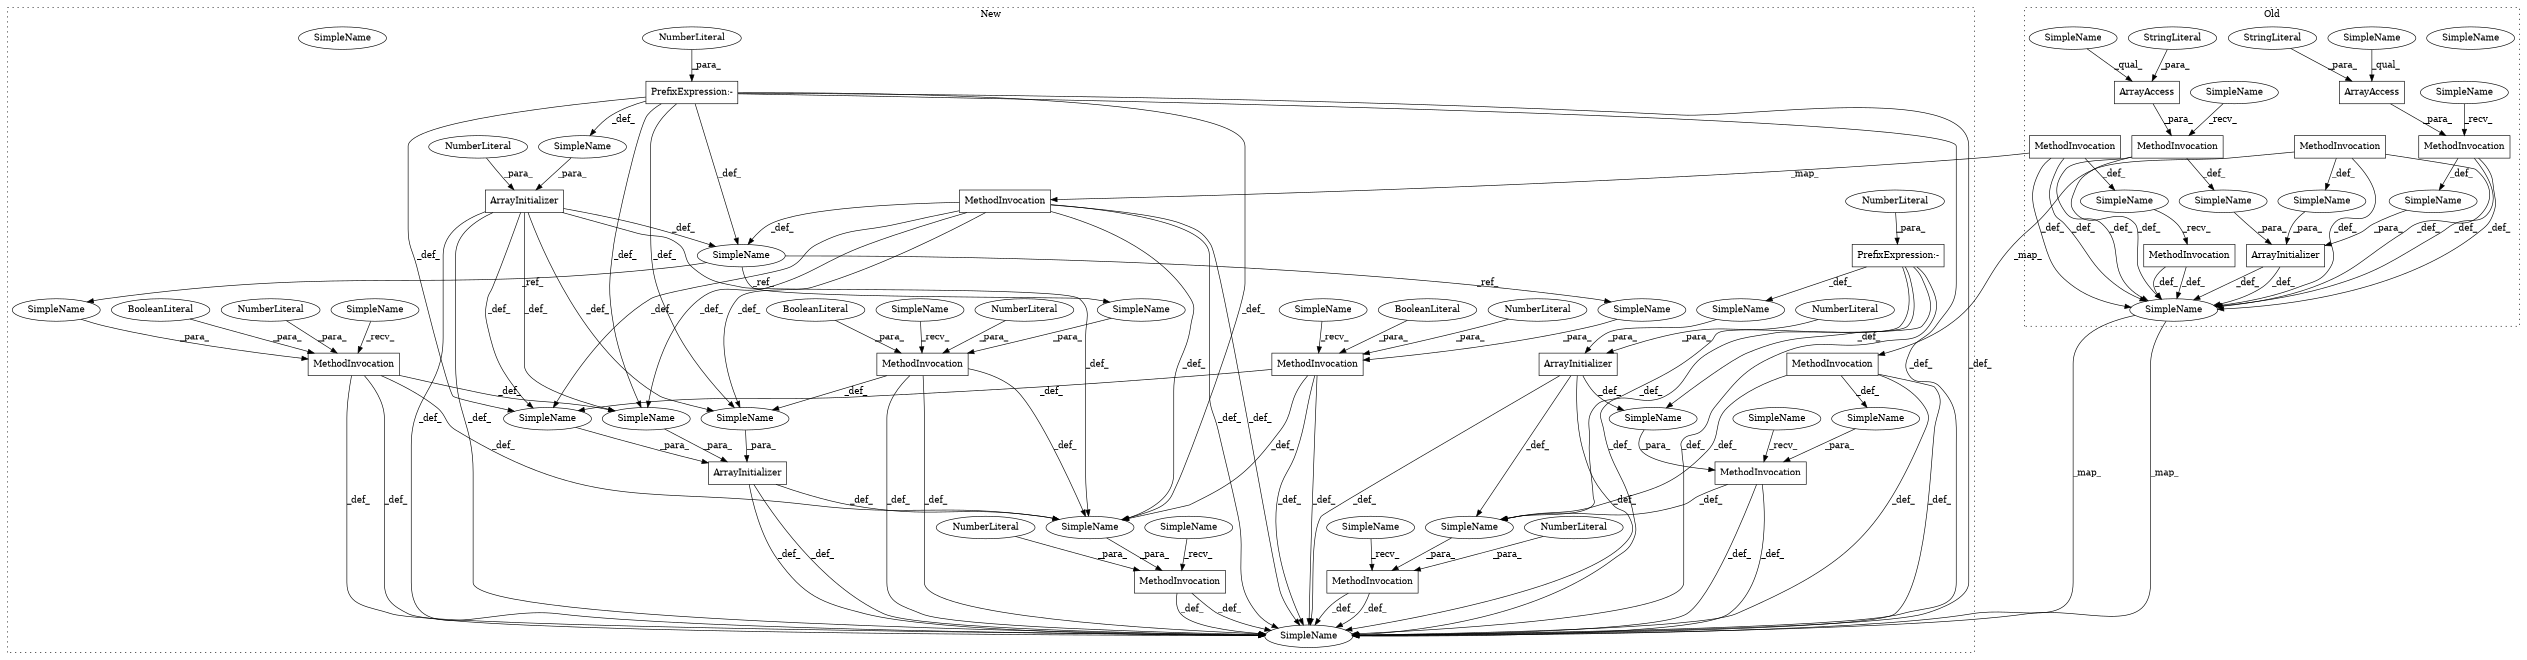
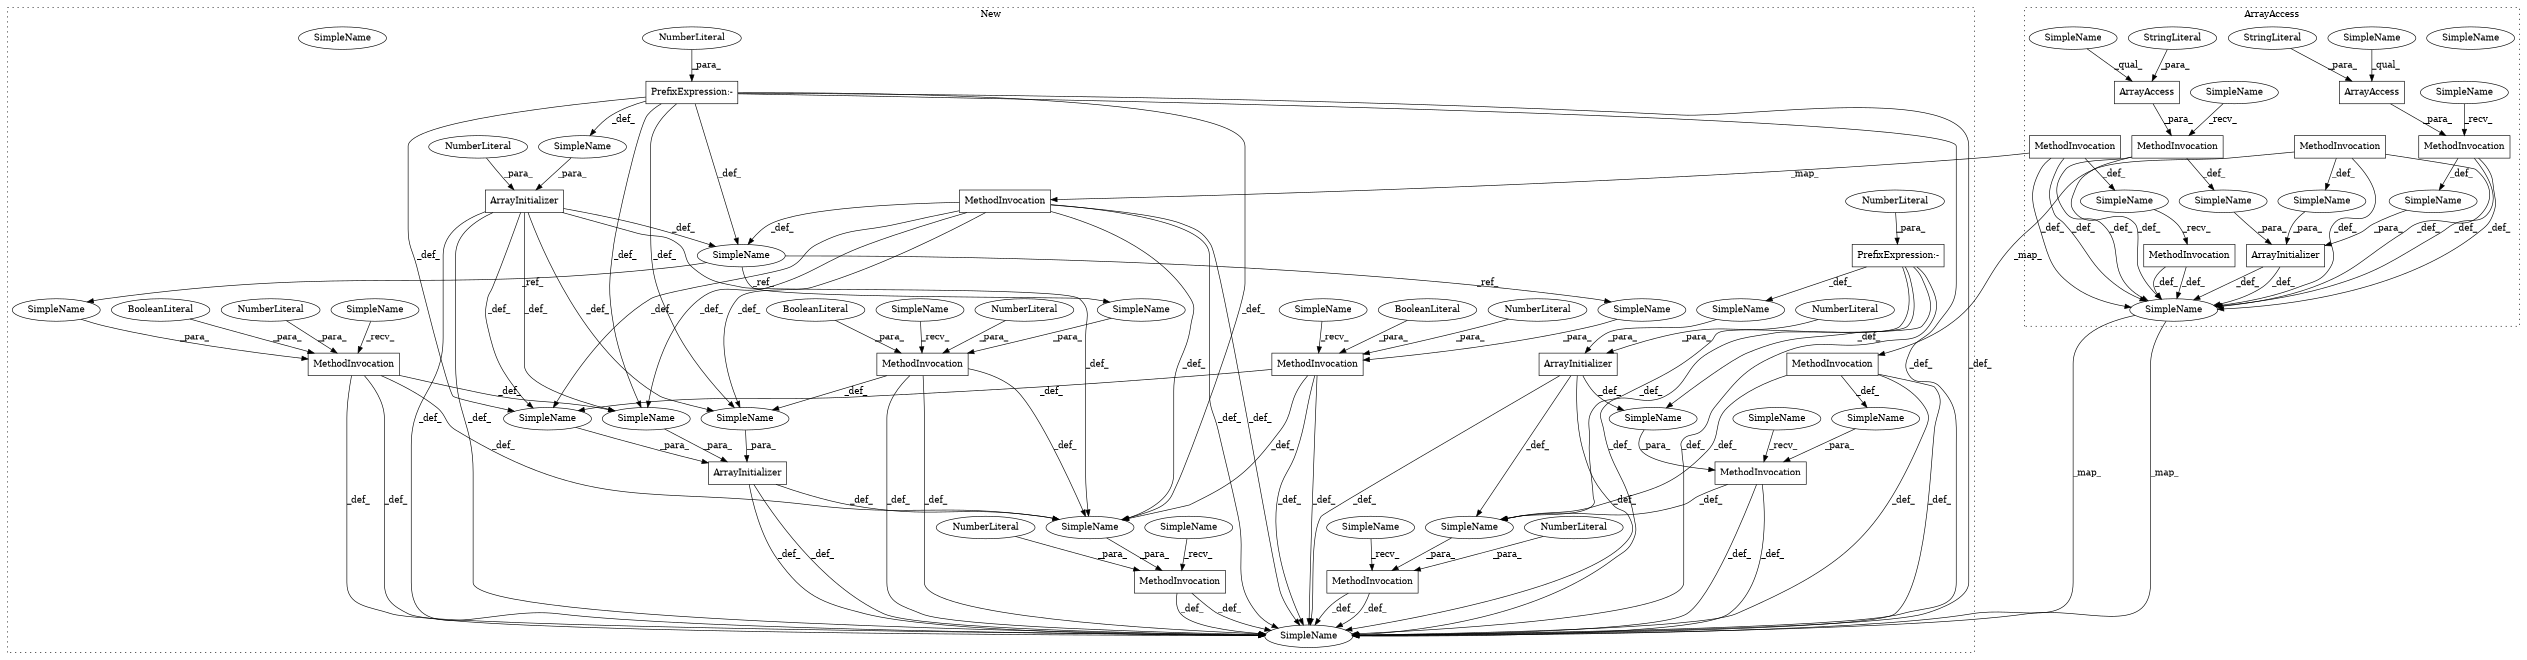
(2272, 15) -> (2272, 15)
